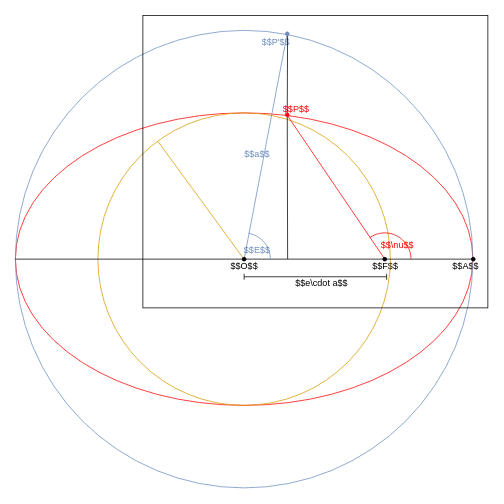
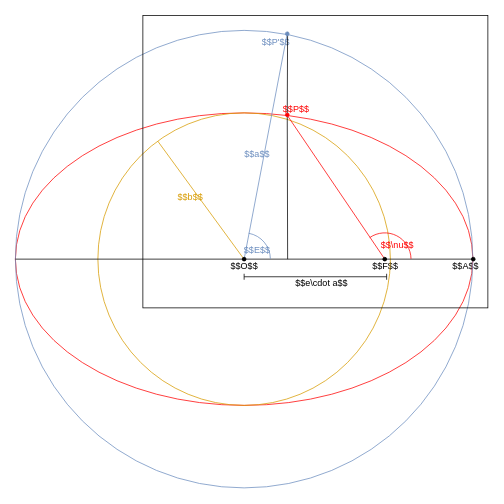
none -> (190, 197)
